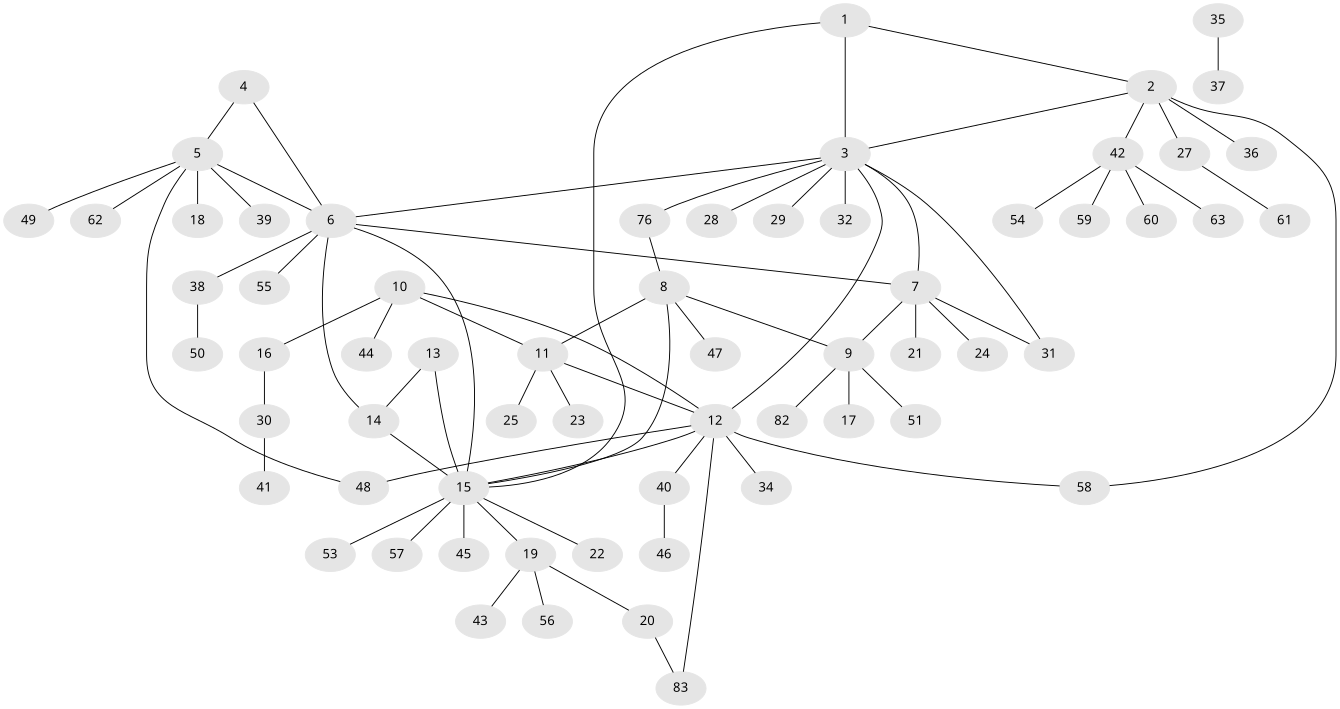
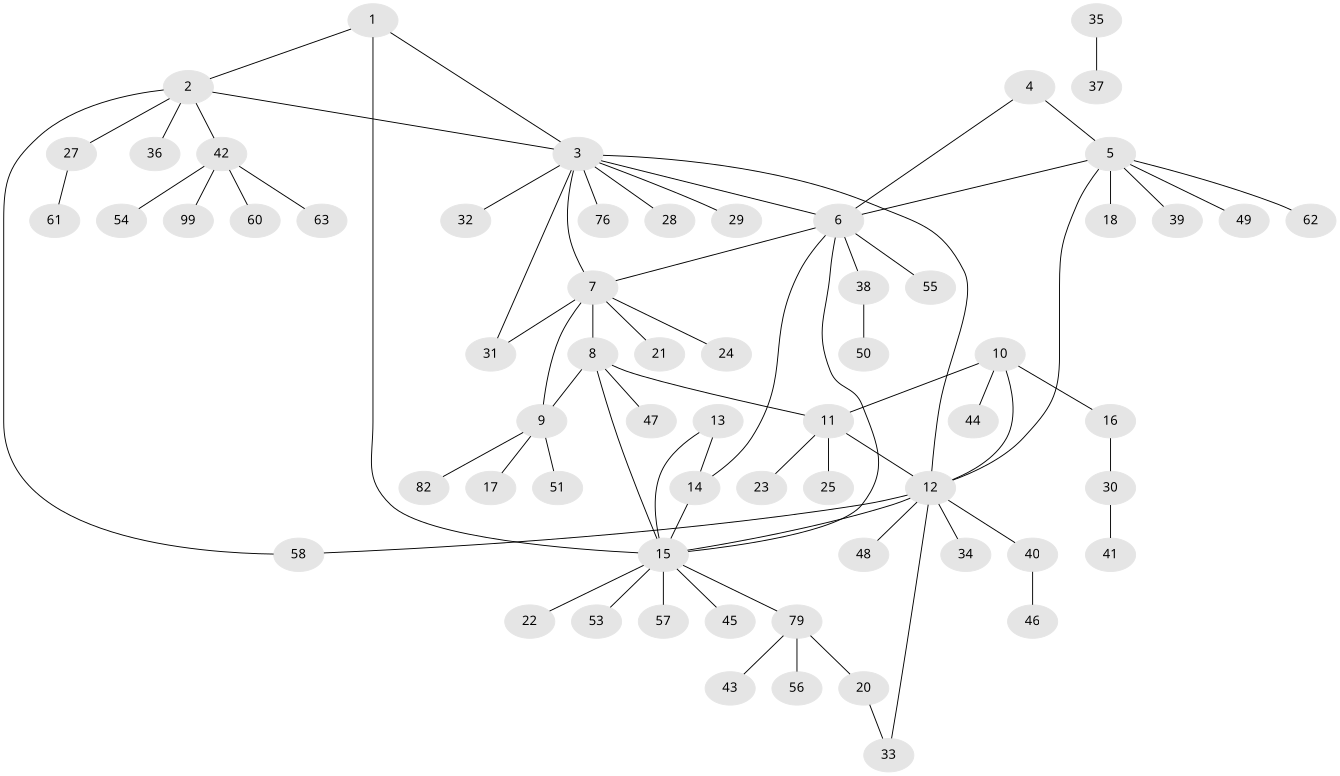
(1085, 221) -> (188, 221)
(654, 252) -> (593, 321)
(151, 379) -> (1060, 346)
(531, 555) -> (797, 622)
(681, 688) -> (889, 755)
